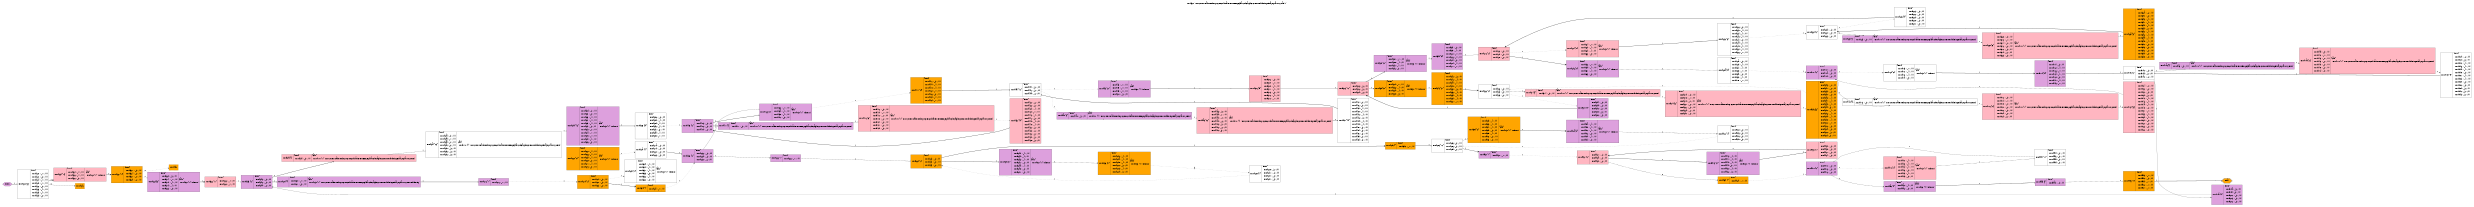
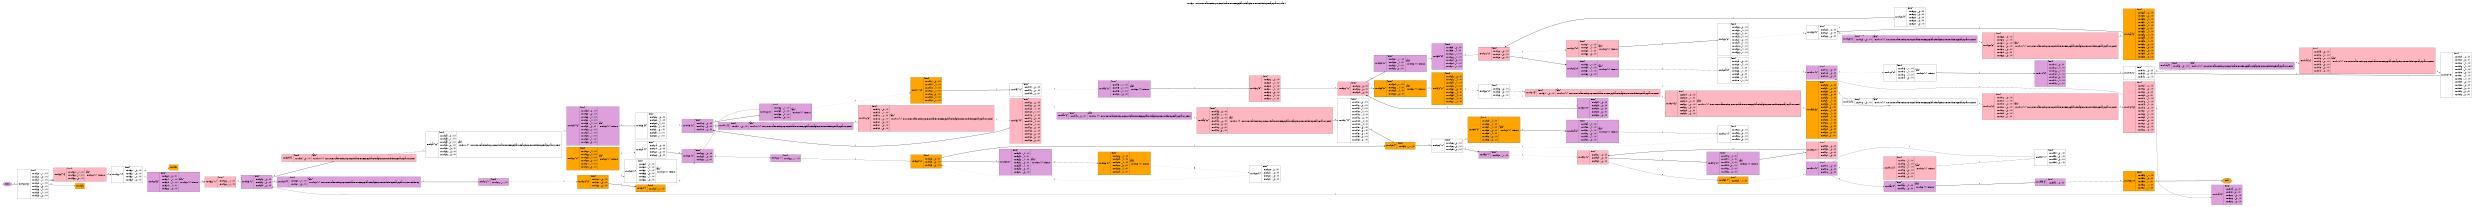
(1470, 90) -> (1470, 90)
(1190, 102) -> (1381, 135)
(127, 175) -> (127, 175)
